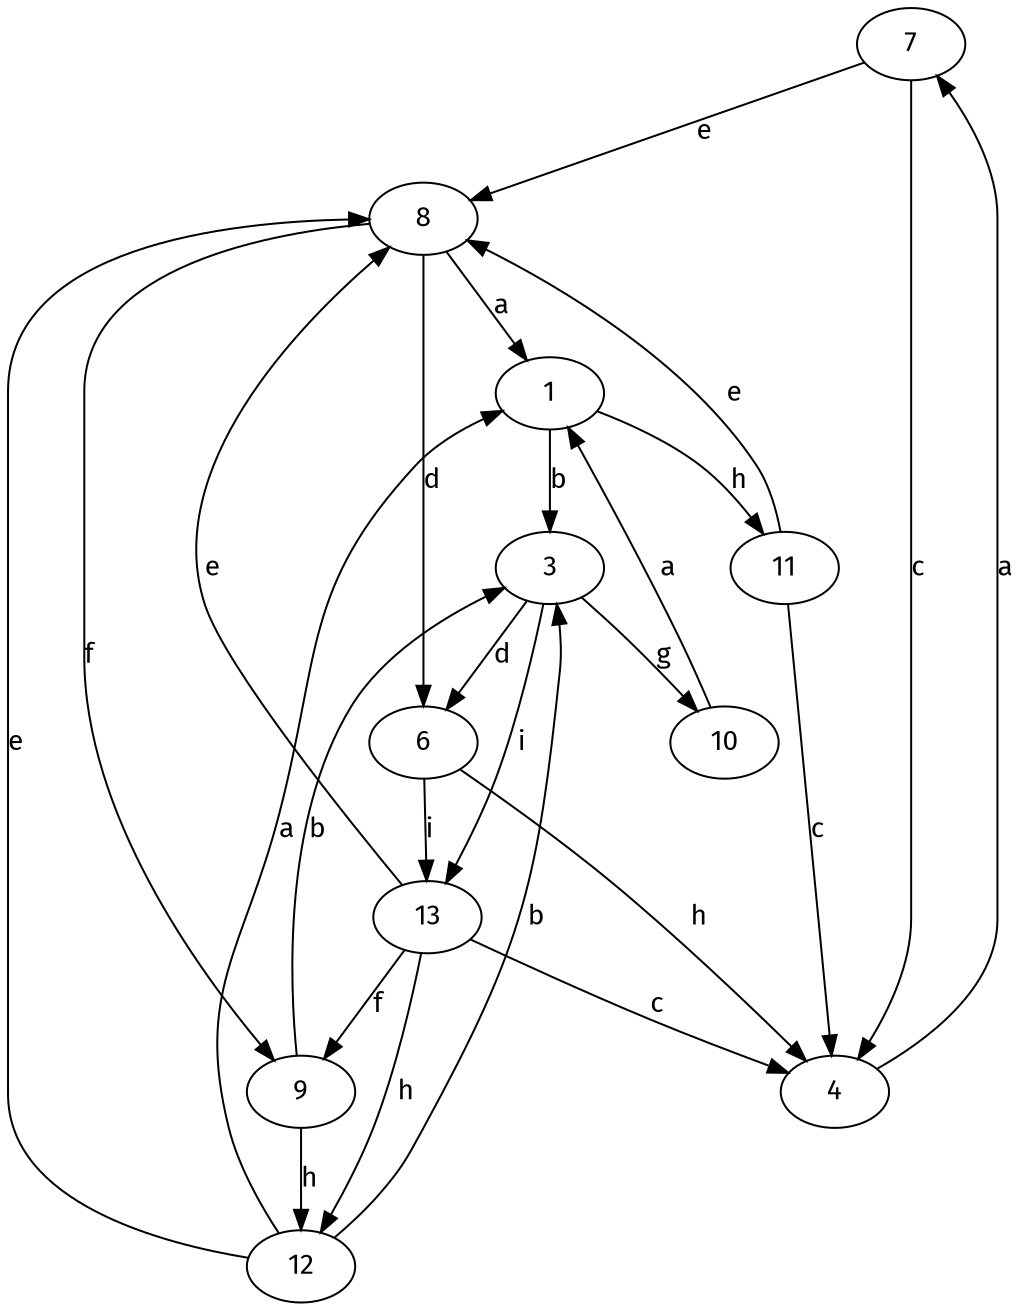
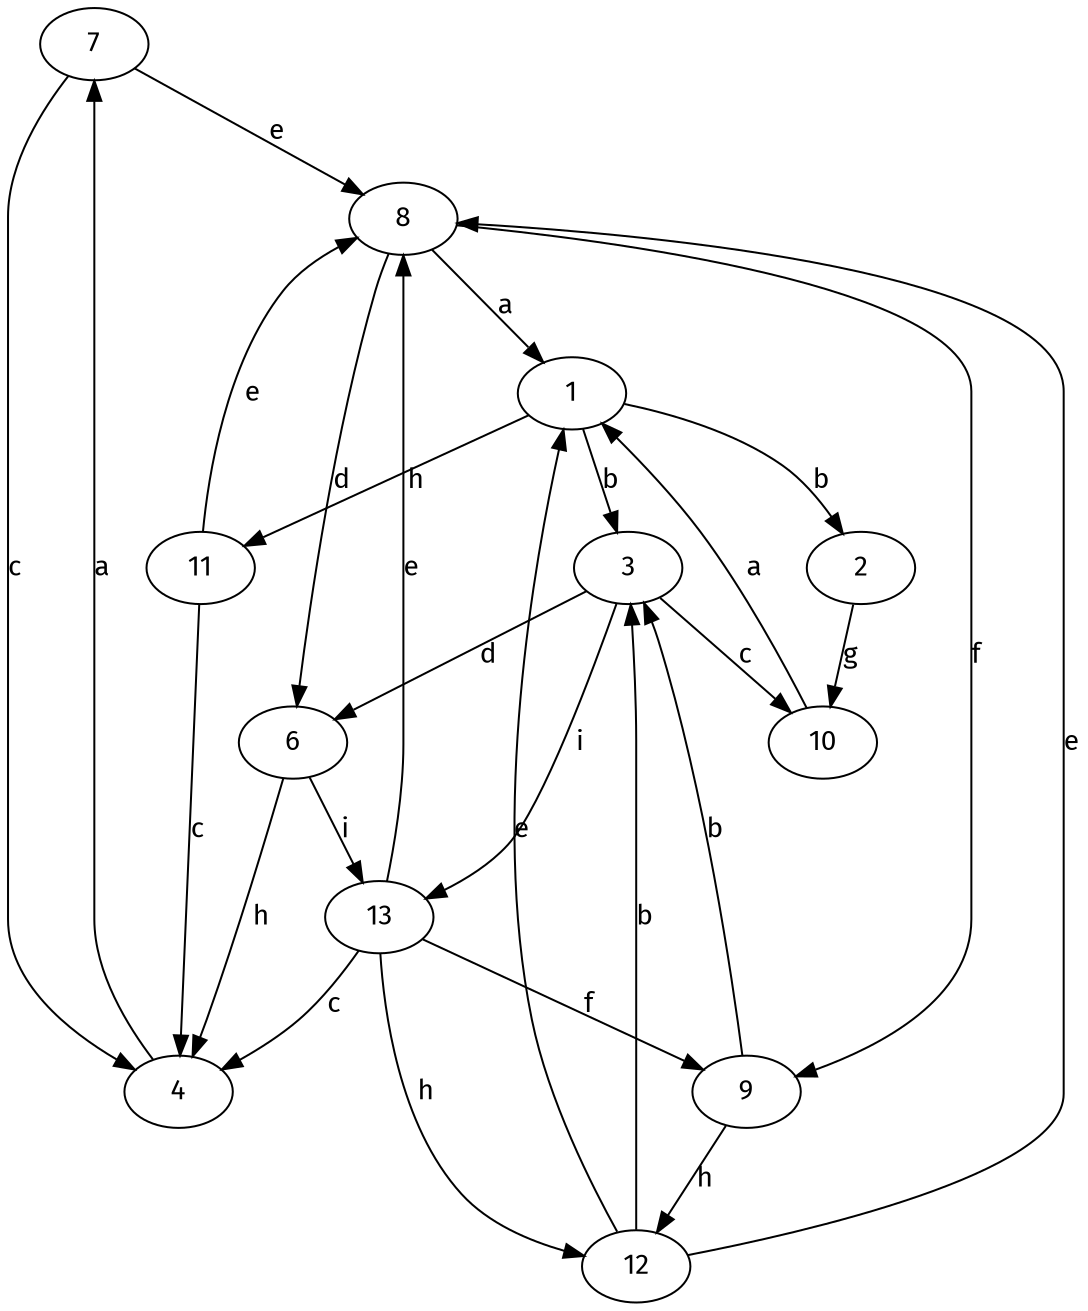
none -> (861, 568)
(664, 655) -> (746, 655)
(287, 830) -> (522, 830)
